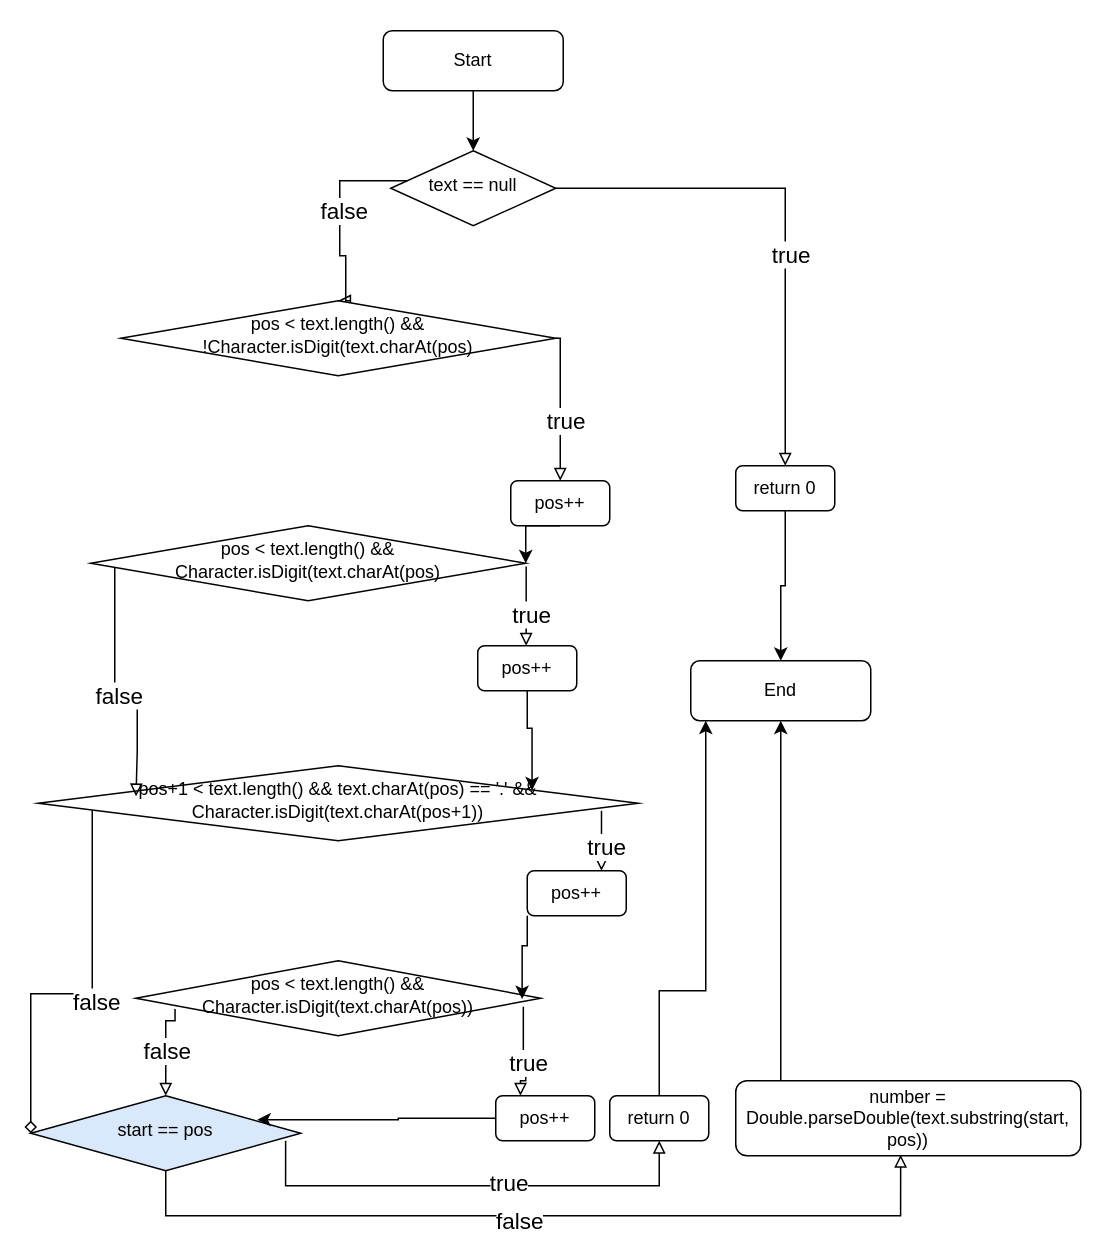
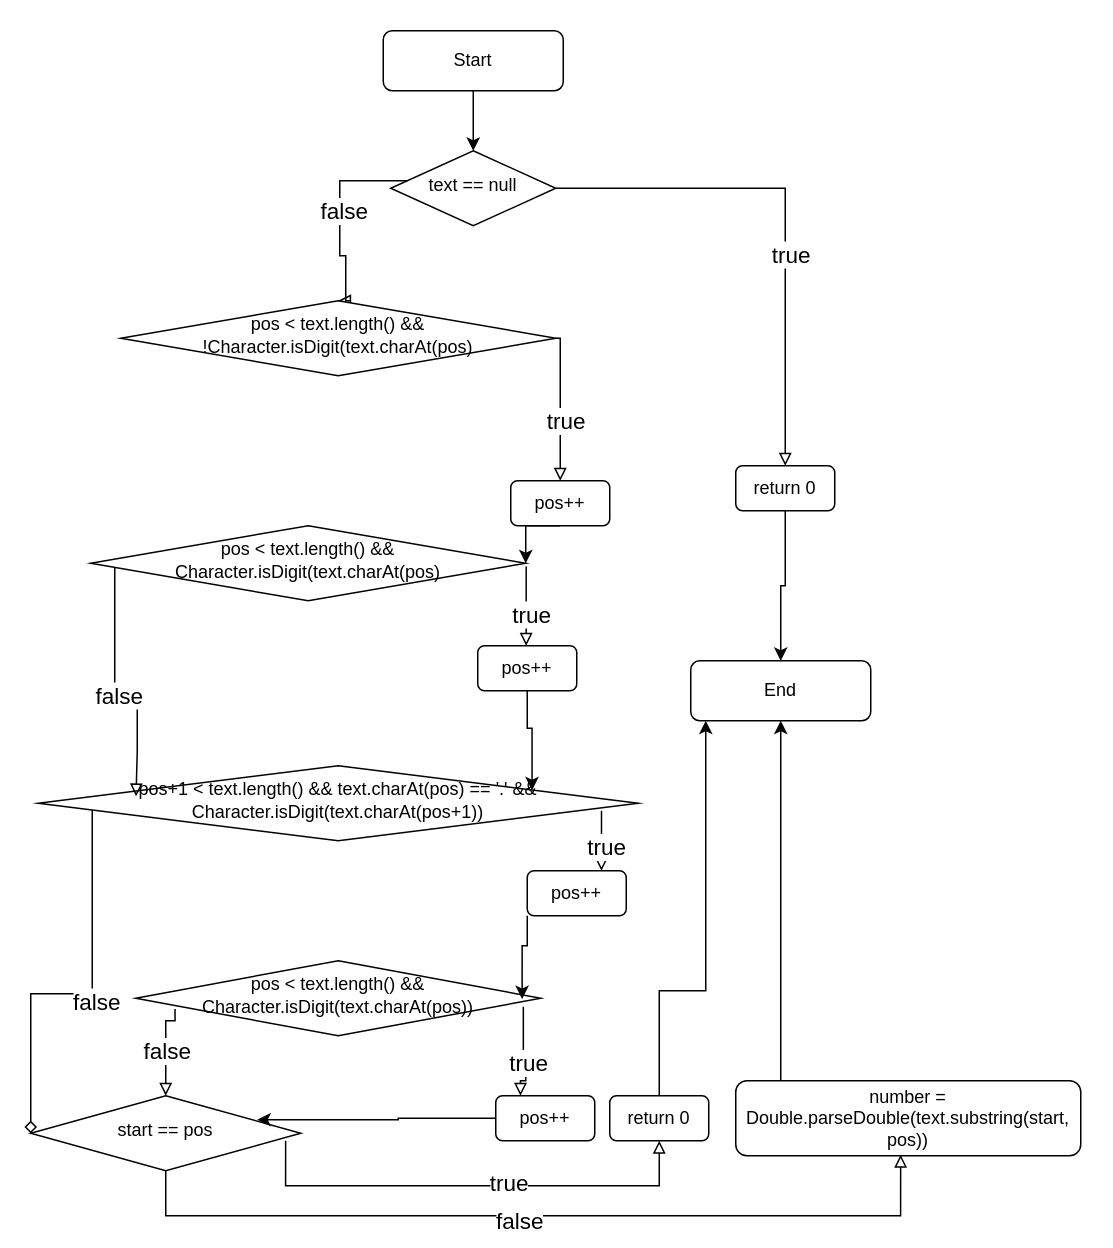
(166, 1133) -> (166, 1133)
